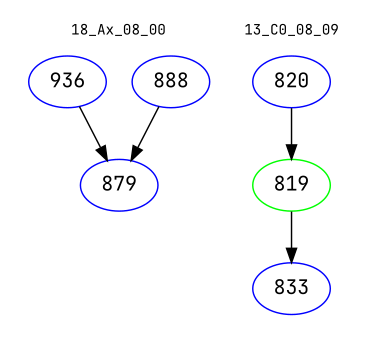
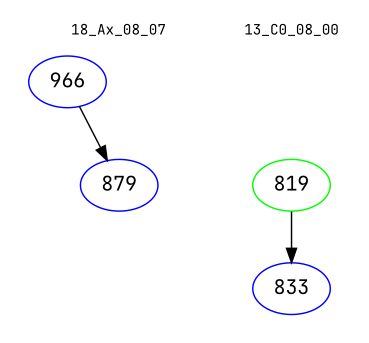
(119, 31) -> (119, 31)
(292, 31) -> (292, 31)
(67, 82) -> (67, 82)
(171, 82) -> none
(292, 82) -> none
